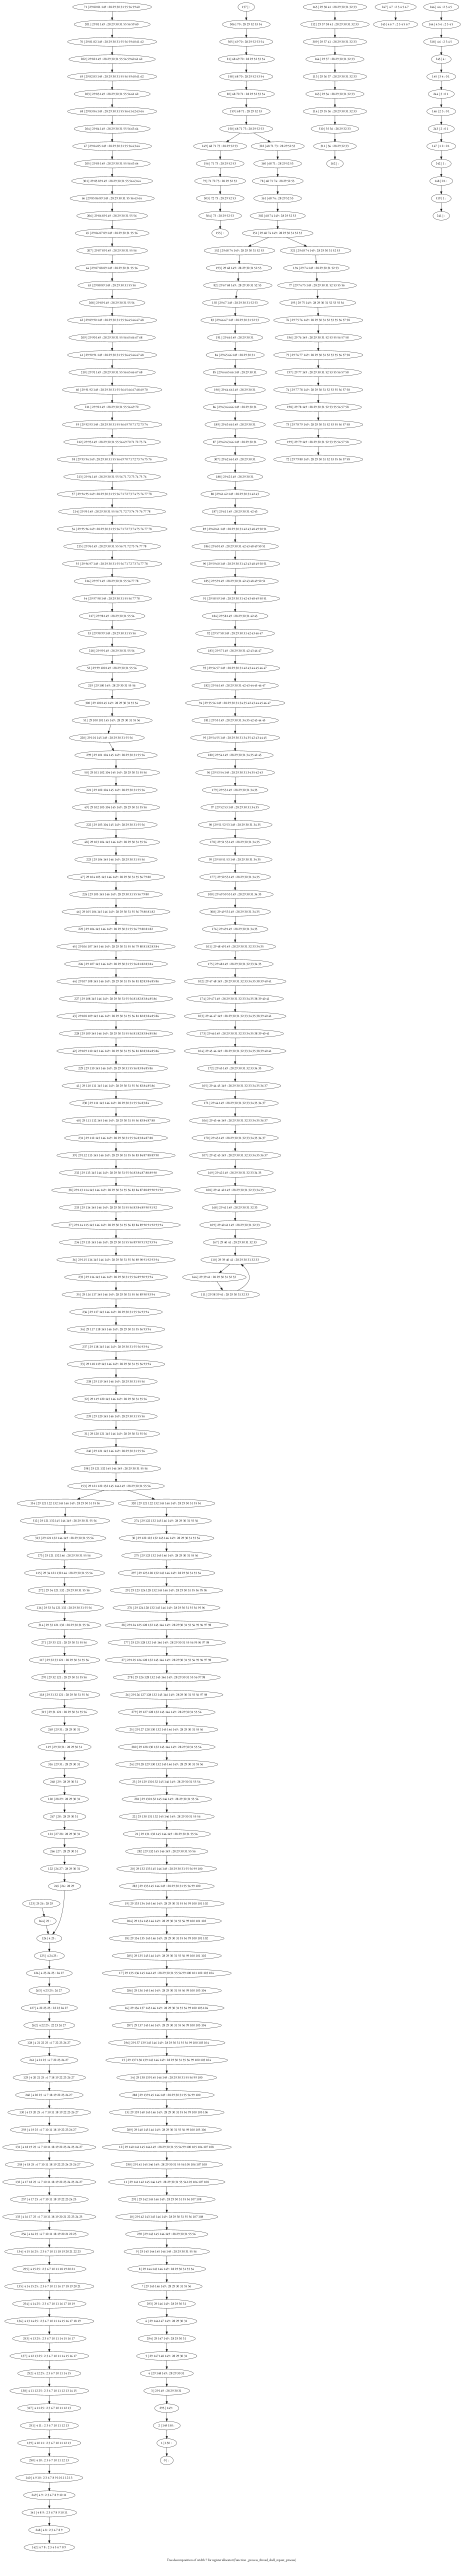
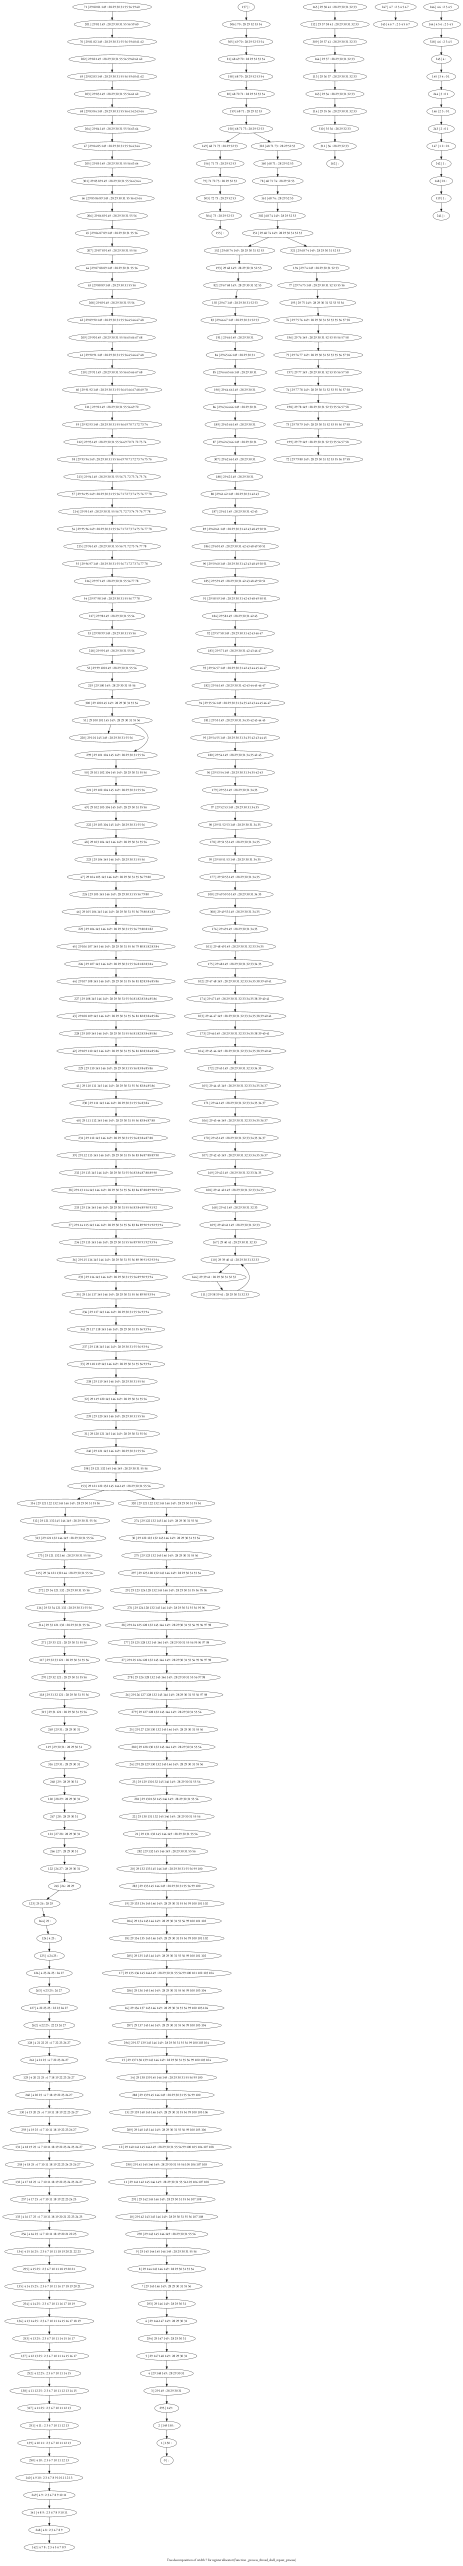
(112, 49) -> none
(316, 258) -> none
(111, 745) -> (148, 736)
(62, 1912) -> (54, 1894)
